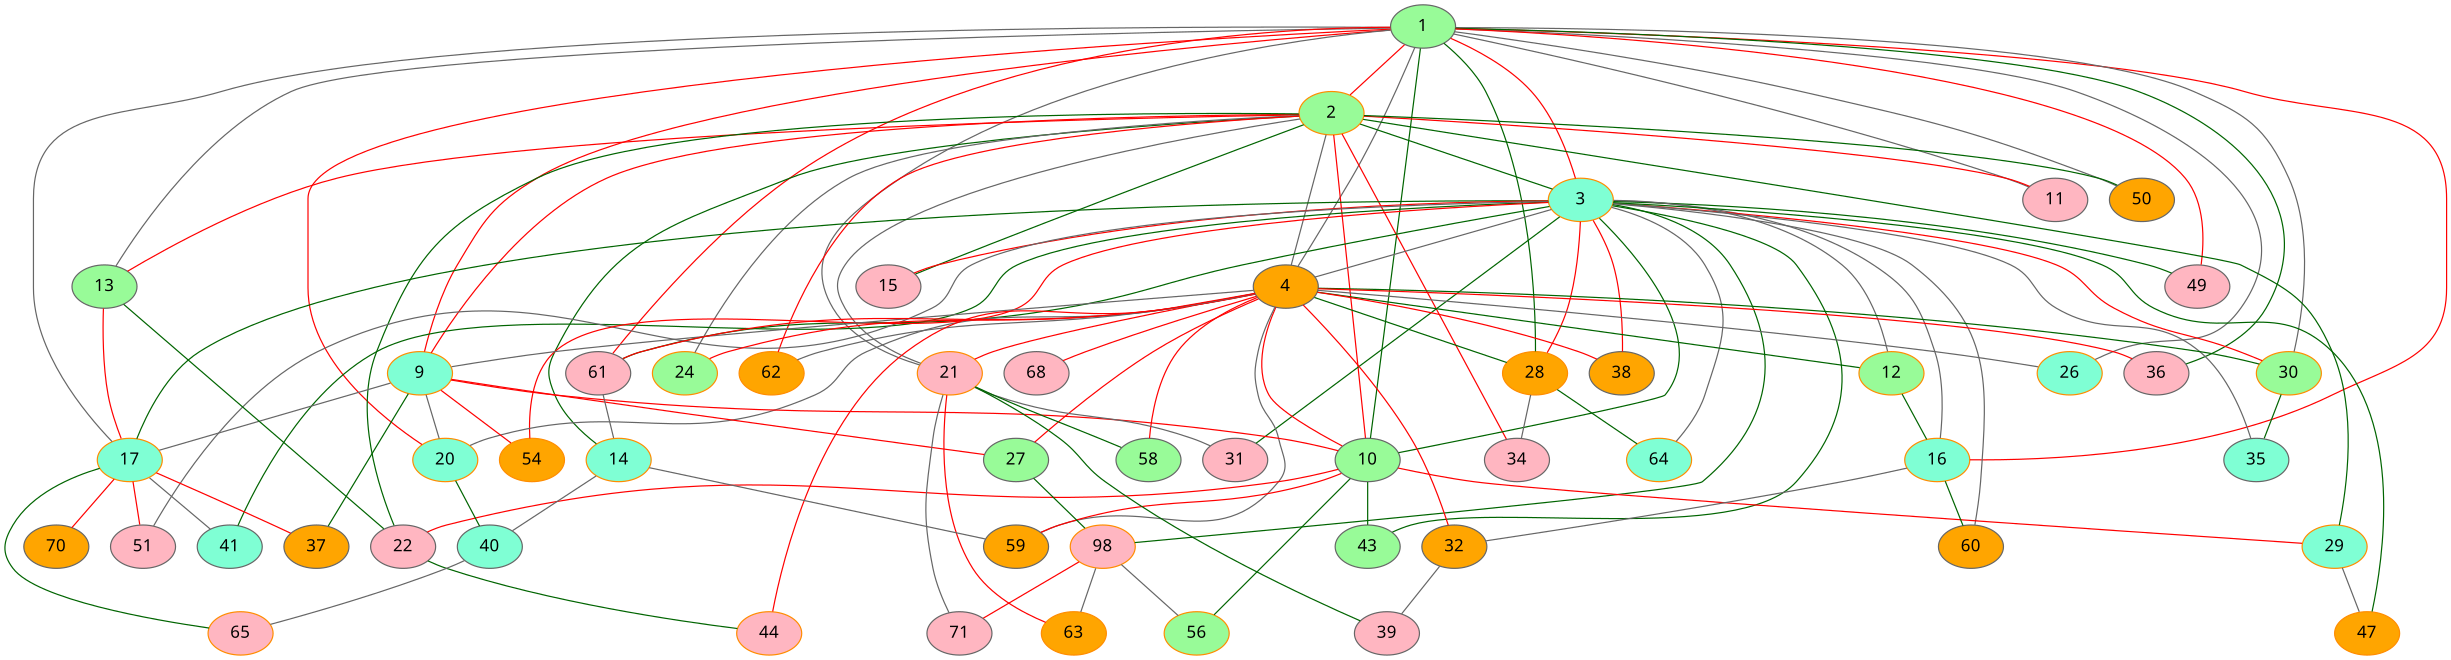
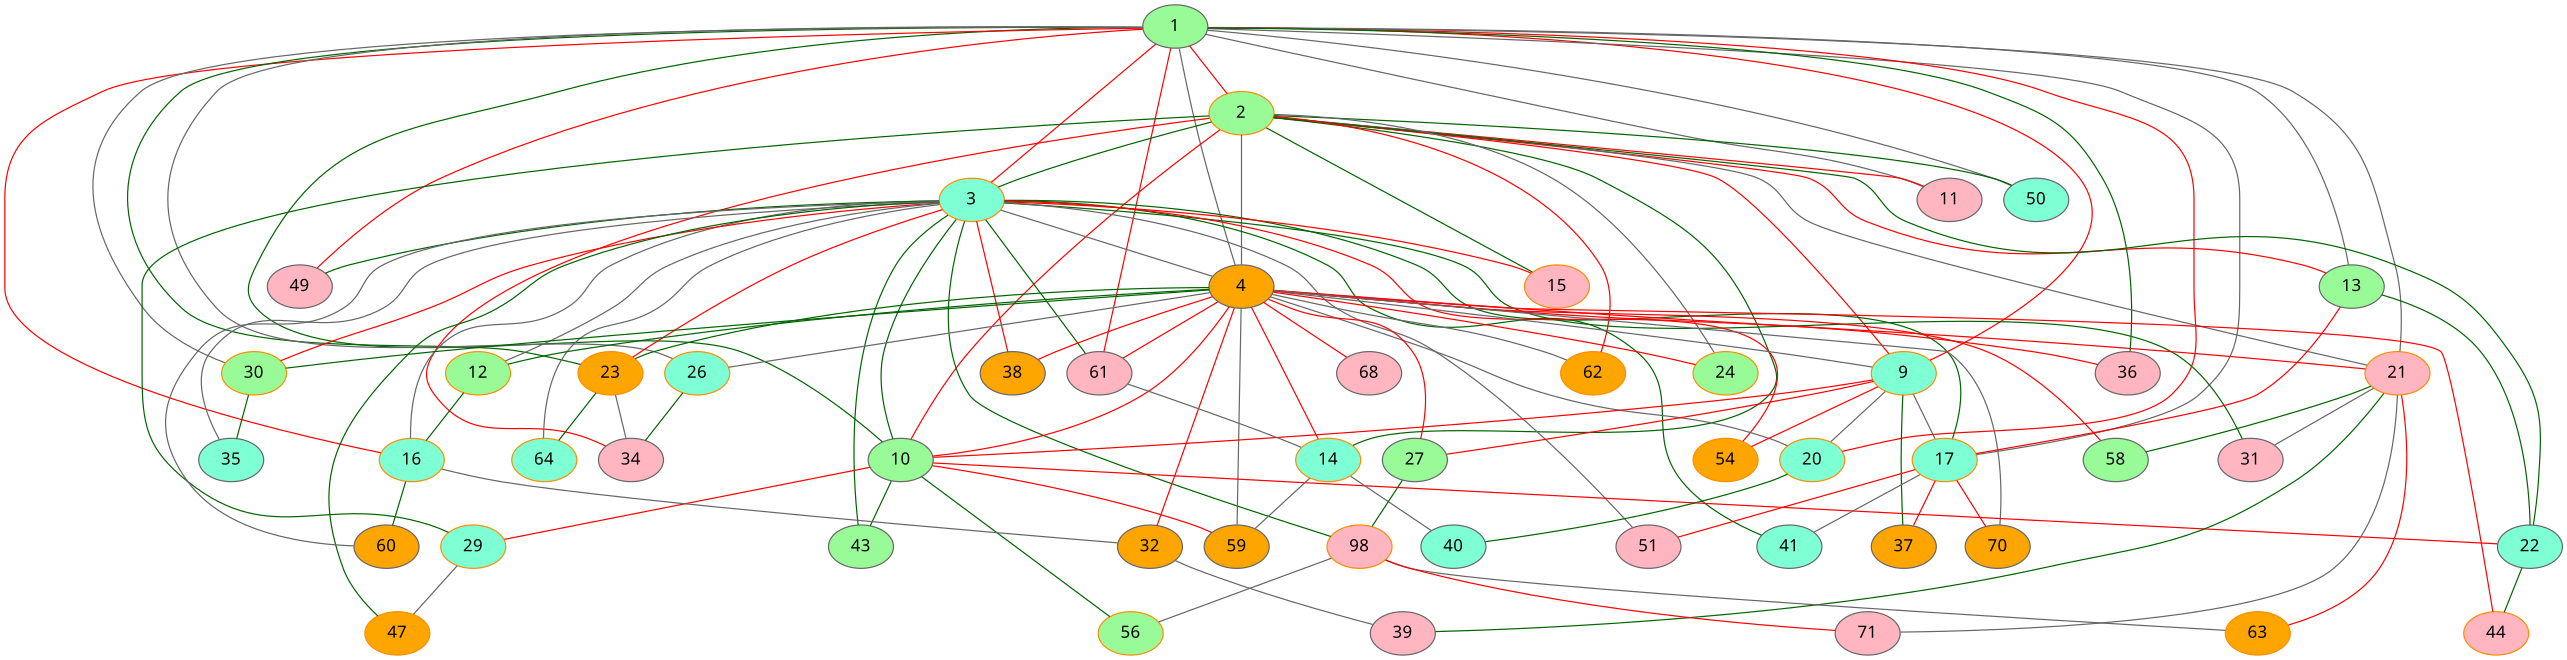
(2142, 200) -> (2036, 200)
(888, 287) -> (1557, 287)
none -> (1791, 337)
none -> (1285, 373)
(1535, 373) -> (611, 373)
none -> (664, 417)
(403, 547) -> (2530, 547)
(241, 633) -> none
